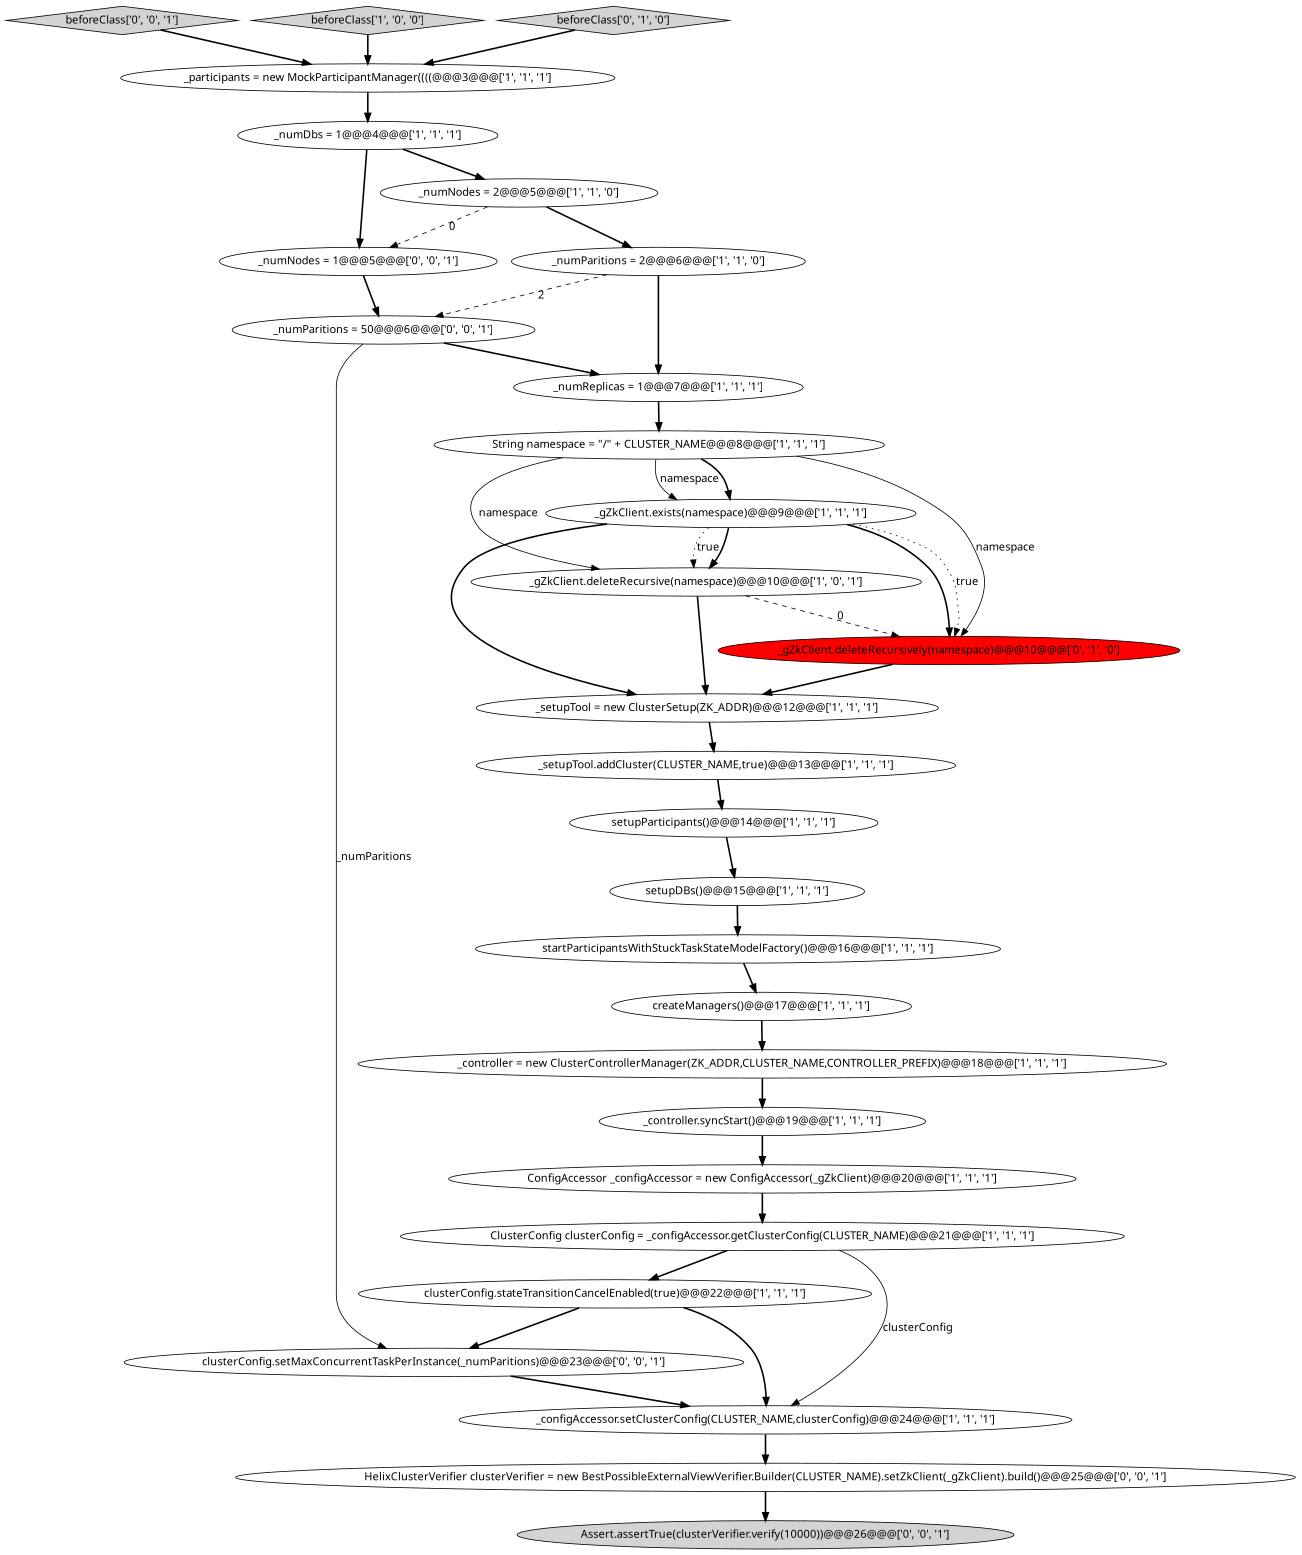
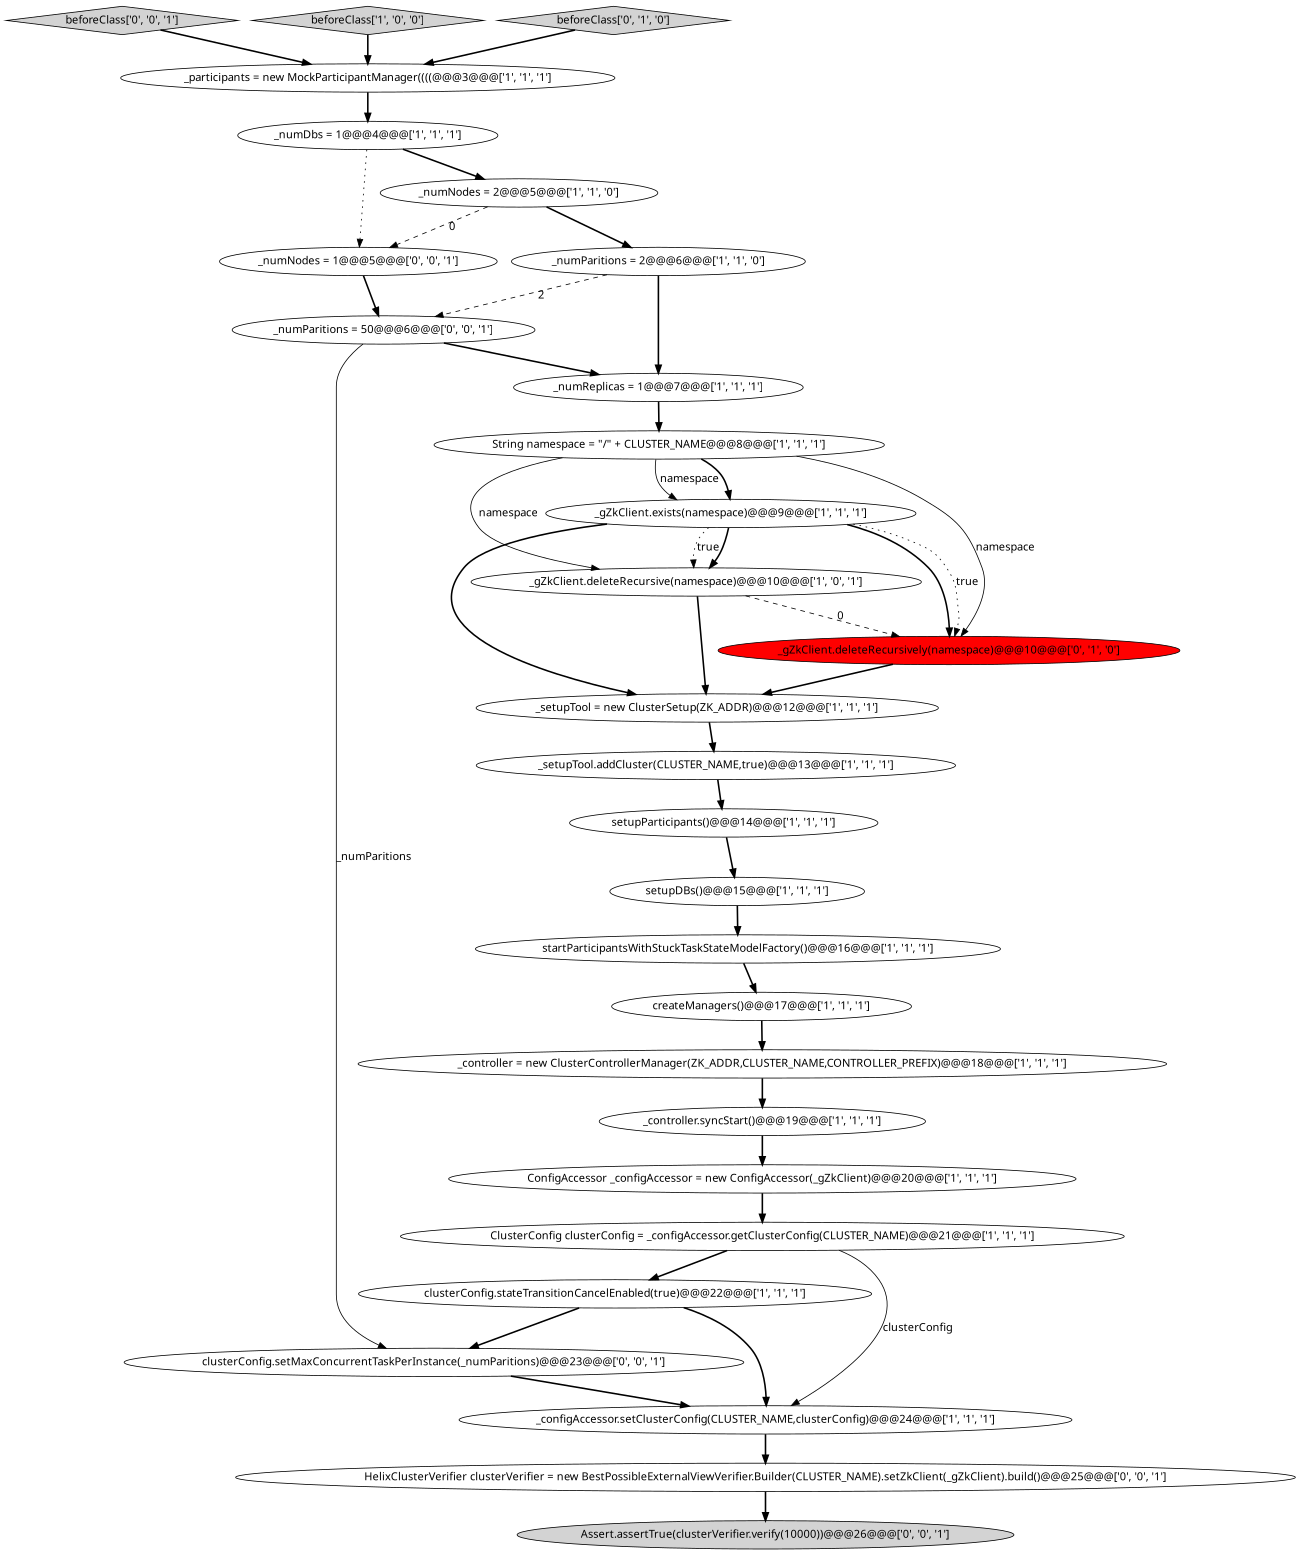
(363, 194) -> (363, 194)
